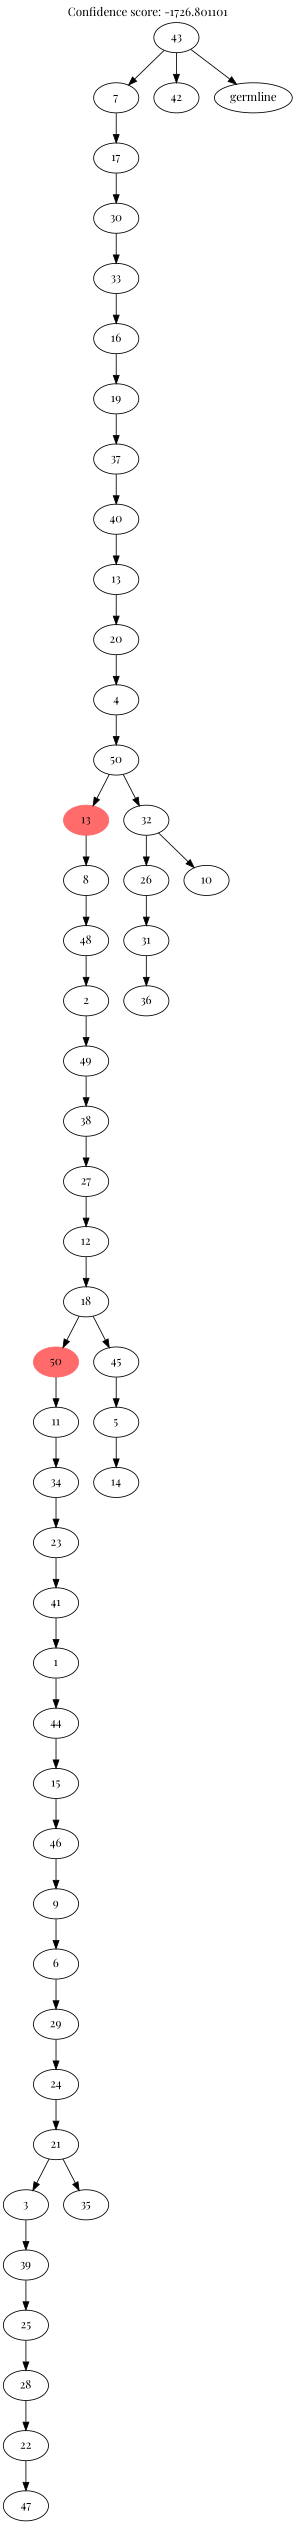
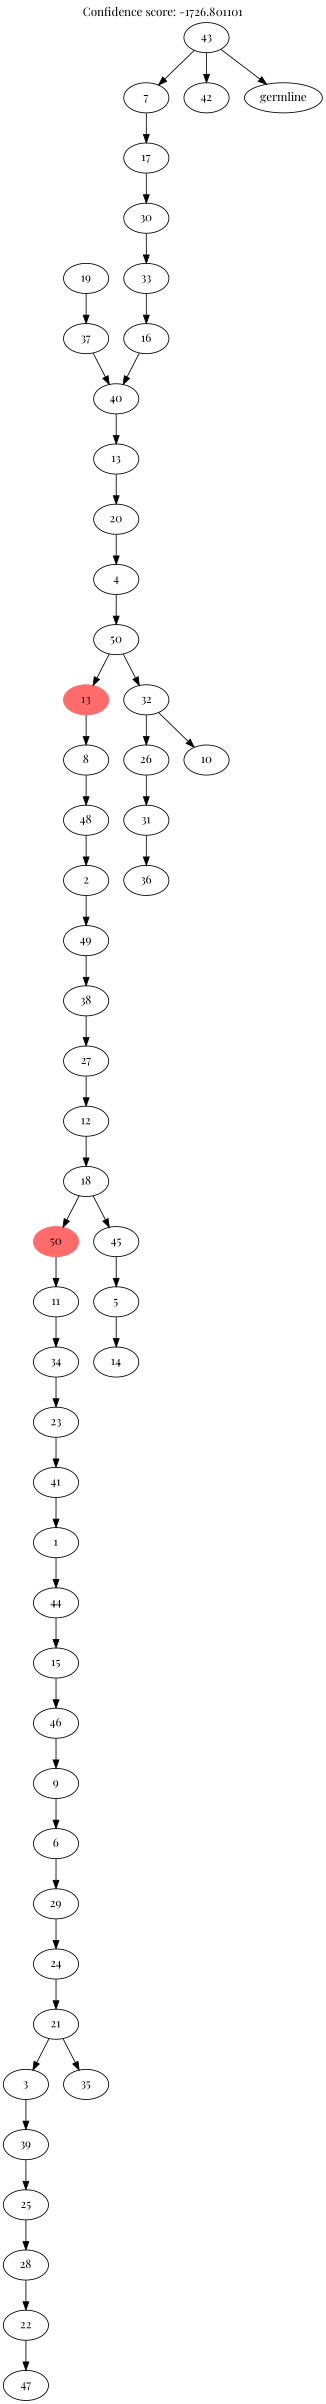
(116, 365) -> (133, 365)
